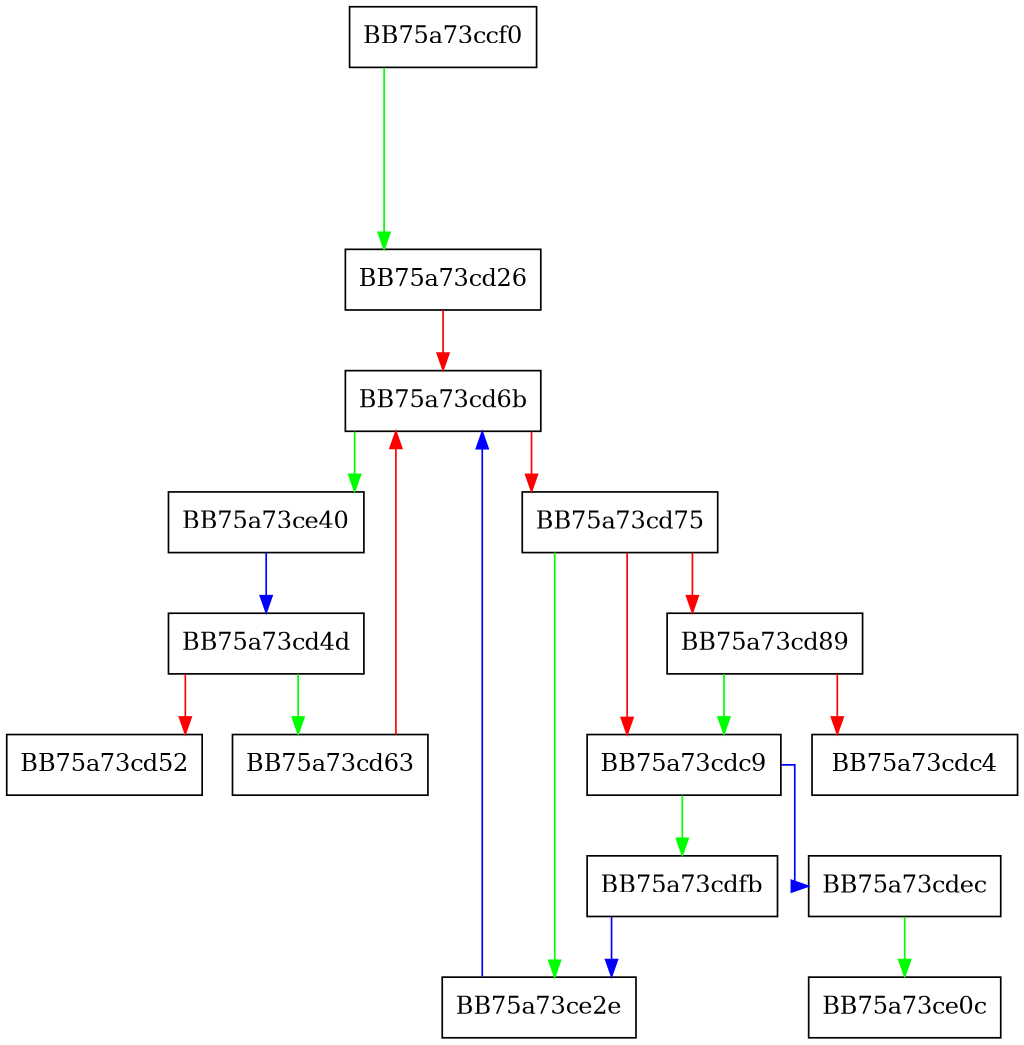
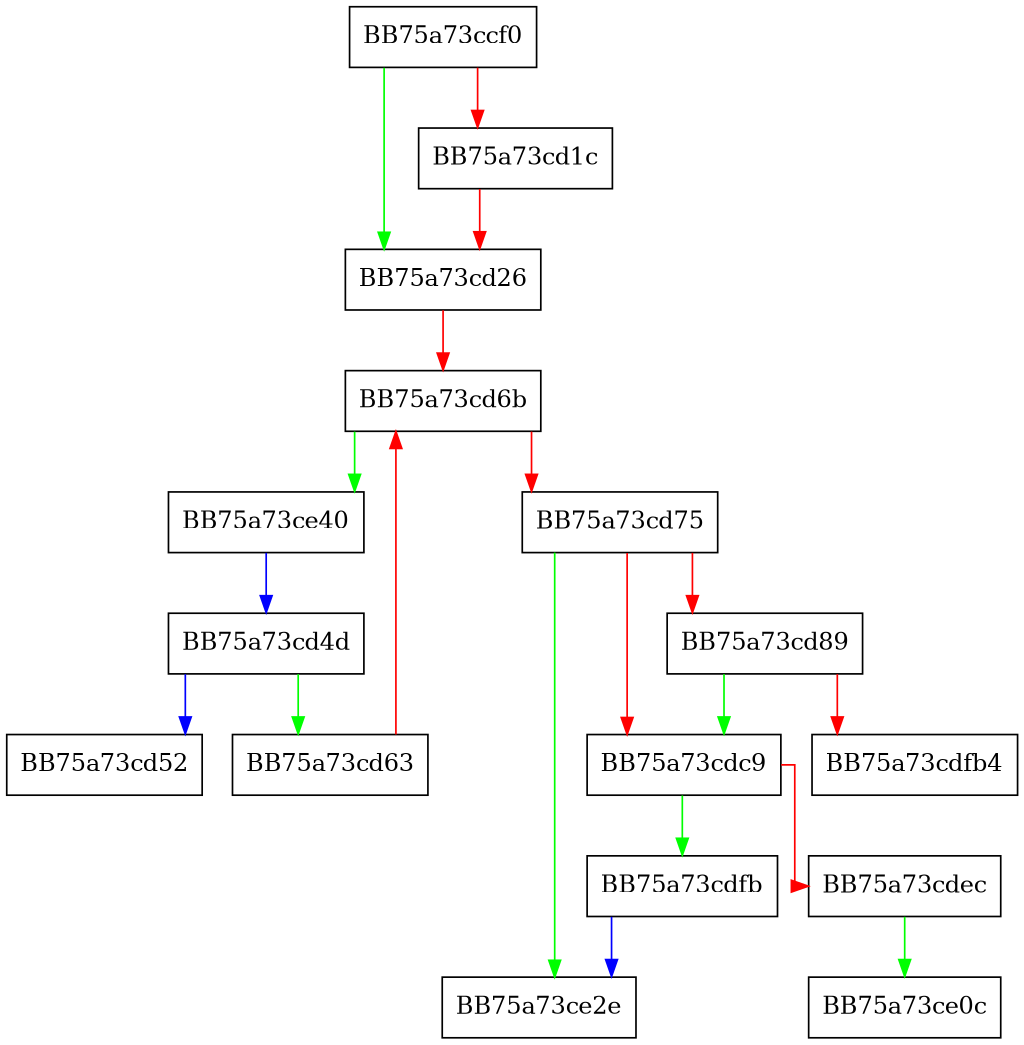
none -> (516, 158)
(185, 696) -> (185, 696)
(482, 713) -> none
(915, 765) -> (915, 765)
(795, 819) -> (795, 819)
